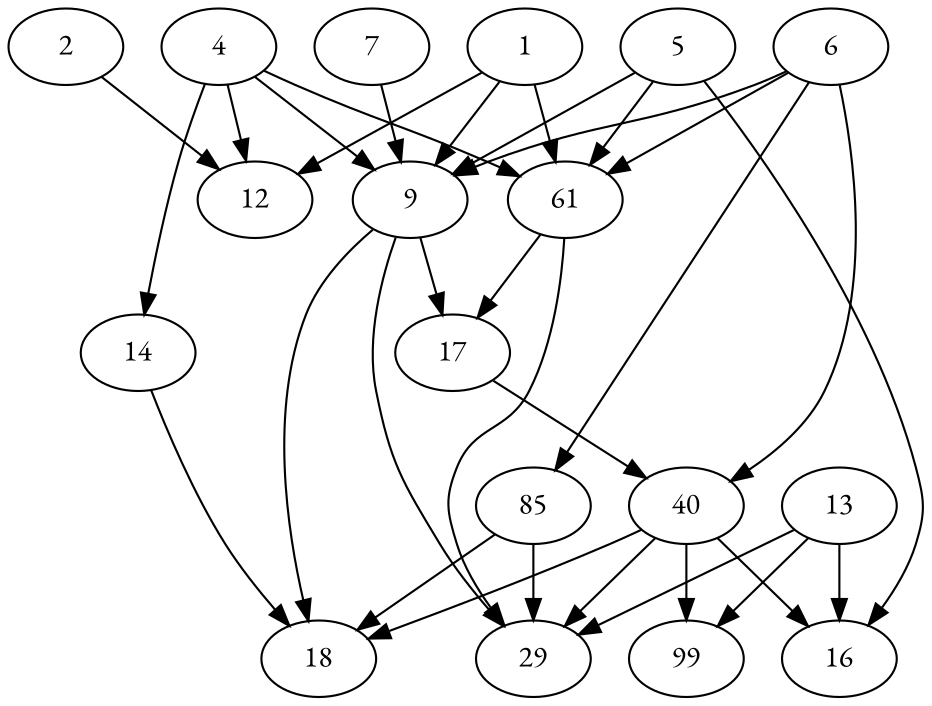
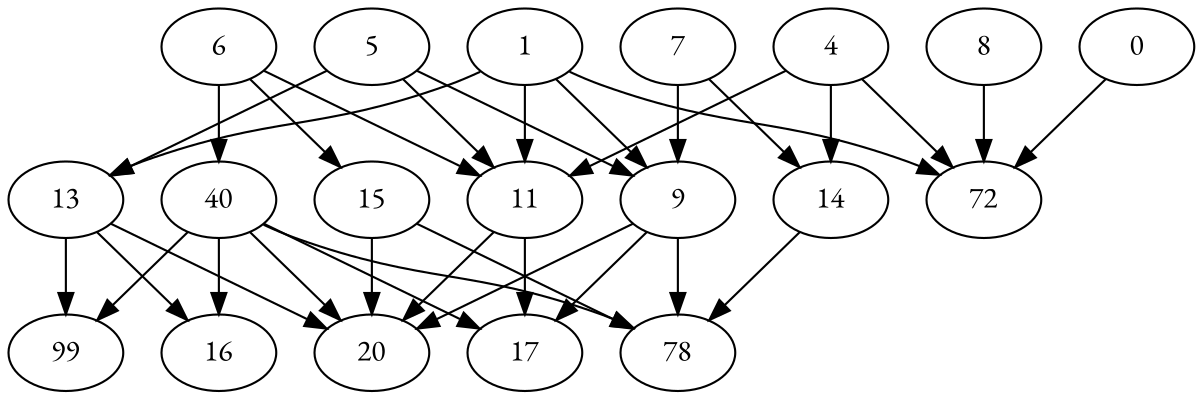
(66, 47) -> (1137, 47)
none -> (984, 47)
none -> (747, 116)
(306, 117) -> none
(647, 118) -> none
none -> (315, 120)
(255, 200) -> (984, 200)
(565, 200) -> (525, 200)
(863, 331) -> (234, 116)
(561, 424) -> (386, 283)
(533, 506) -> (372, 200)
(319, 659) -> (678, 353)
(533, 659) -> (372, 353)
